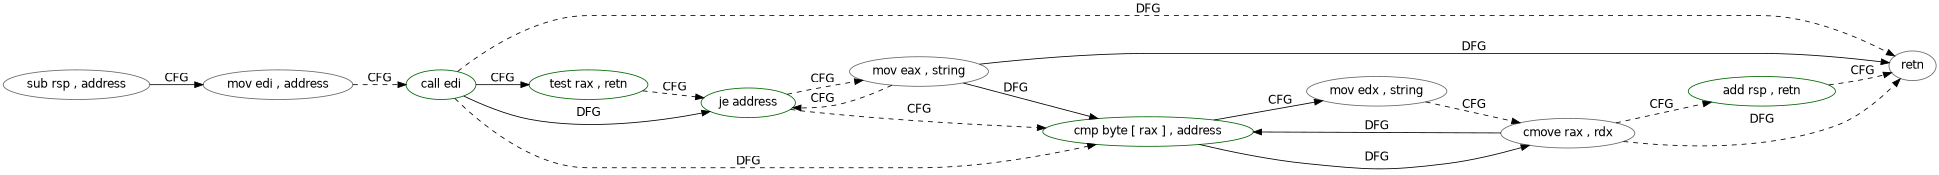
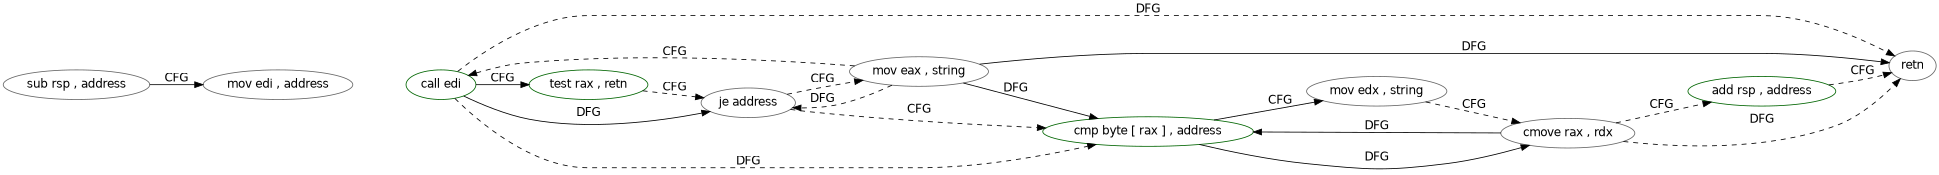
(375, 85) -> (665, 58)
(1762, 91) -> (1762, 91)
(822, 99) -> (822, 99)
(748, 103) -> (748, 103)
